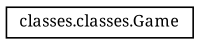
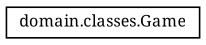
(100, 23) -> (103, 23)
